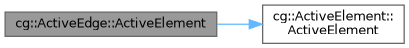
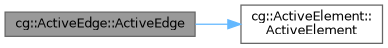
(111, 24) -> (100, 24)
